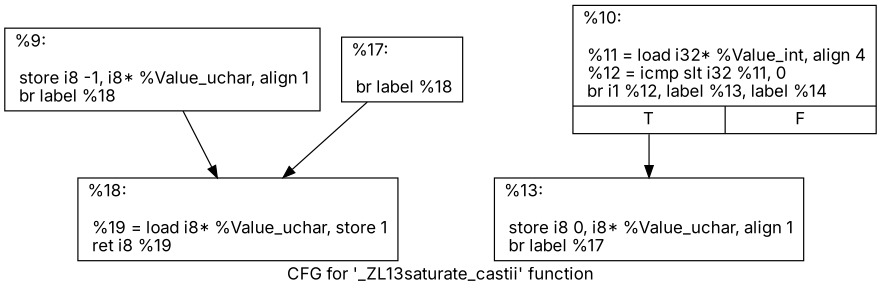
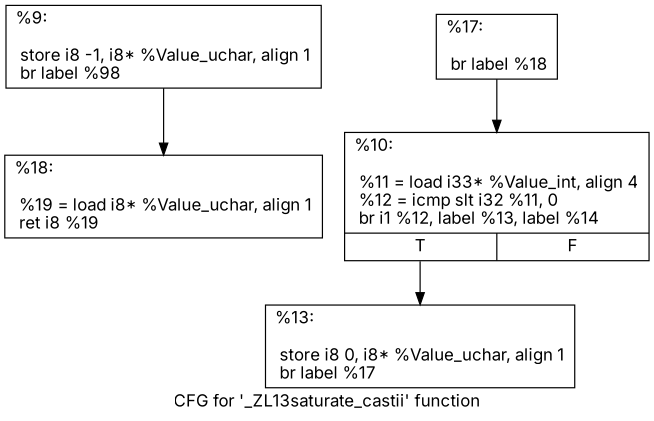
(725, 56) -> (497, 183)
(65, 96) -> (68, 74)
(330, 136) -> (497, 100)
(238, 228) -> (164, 206)
